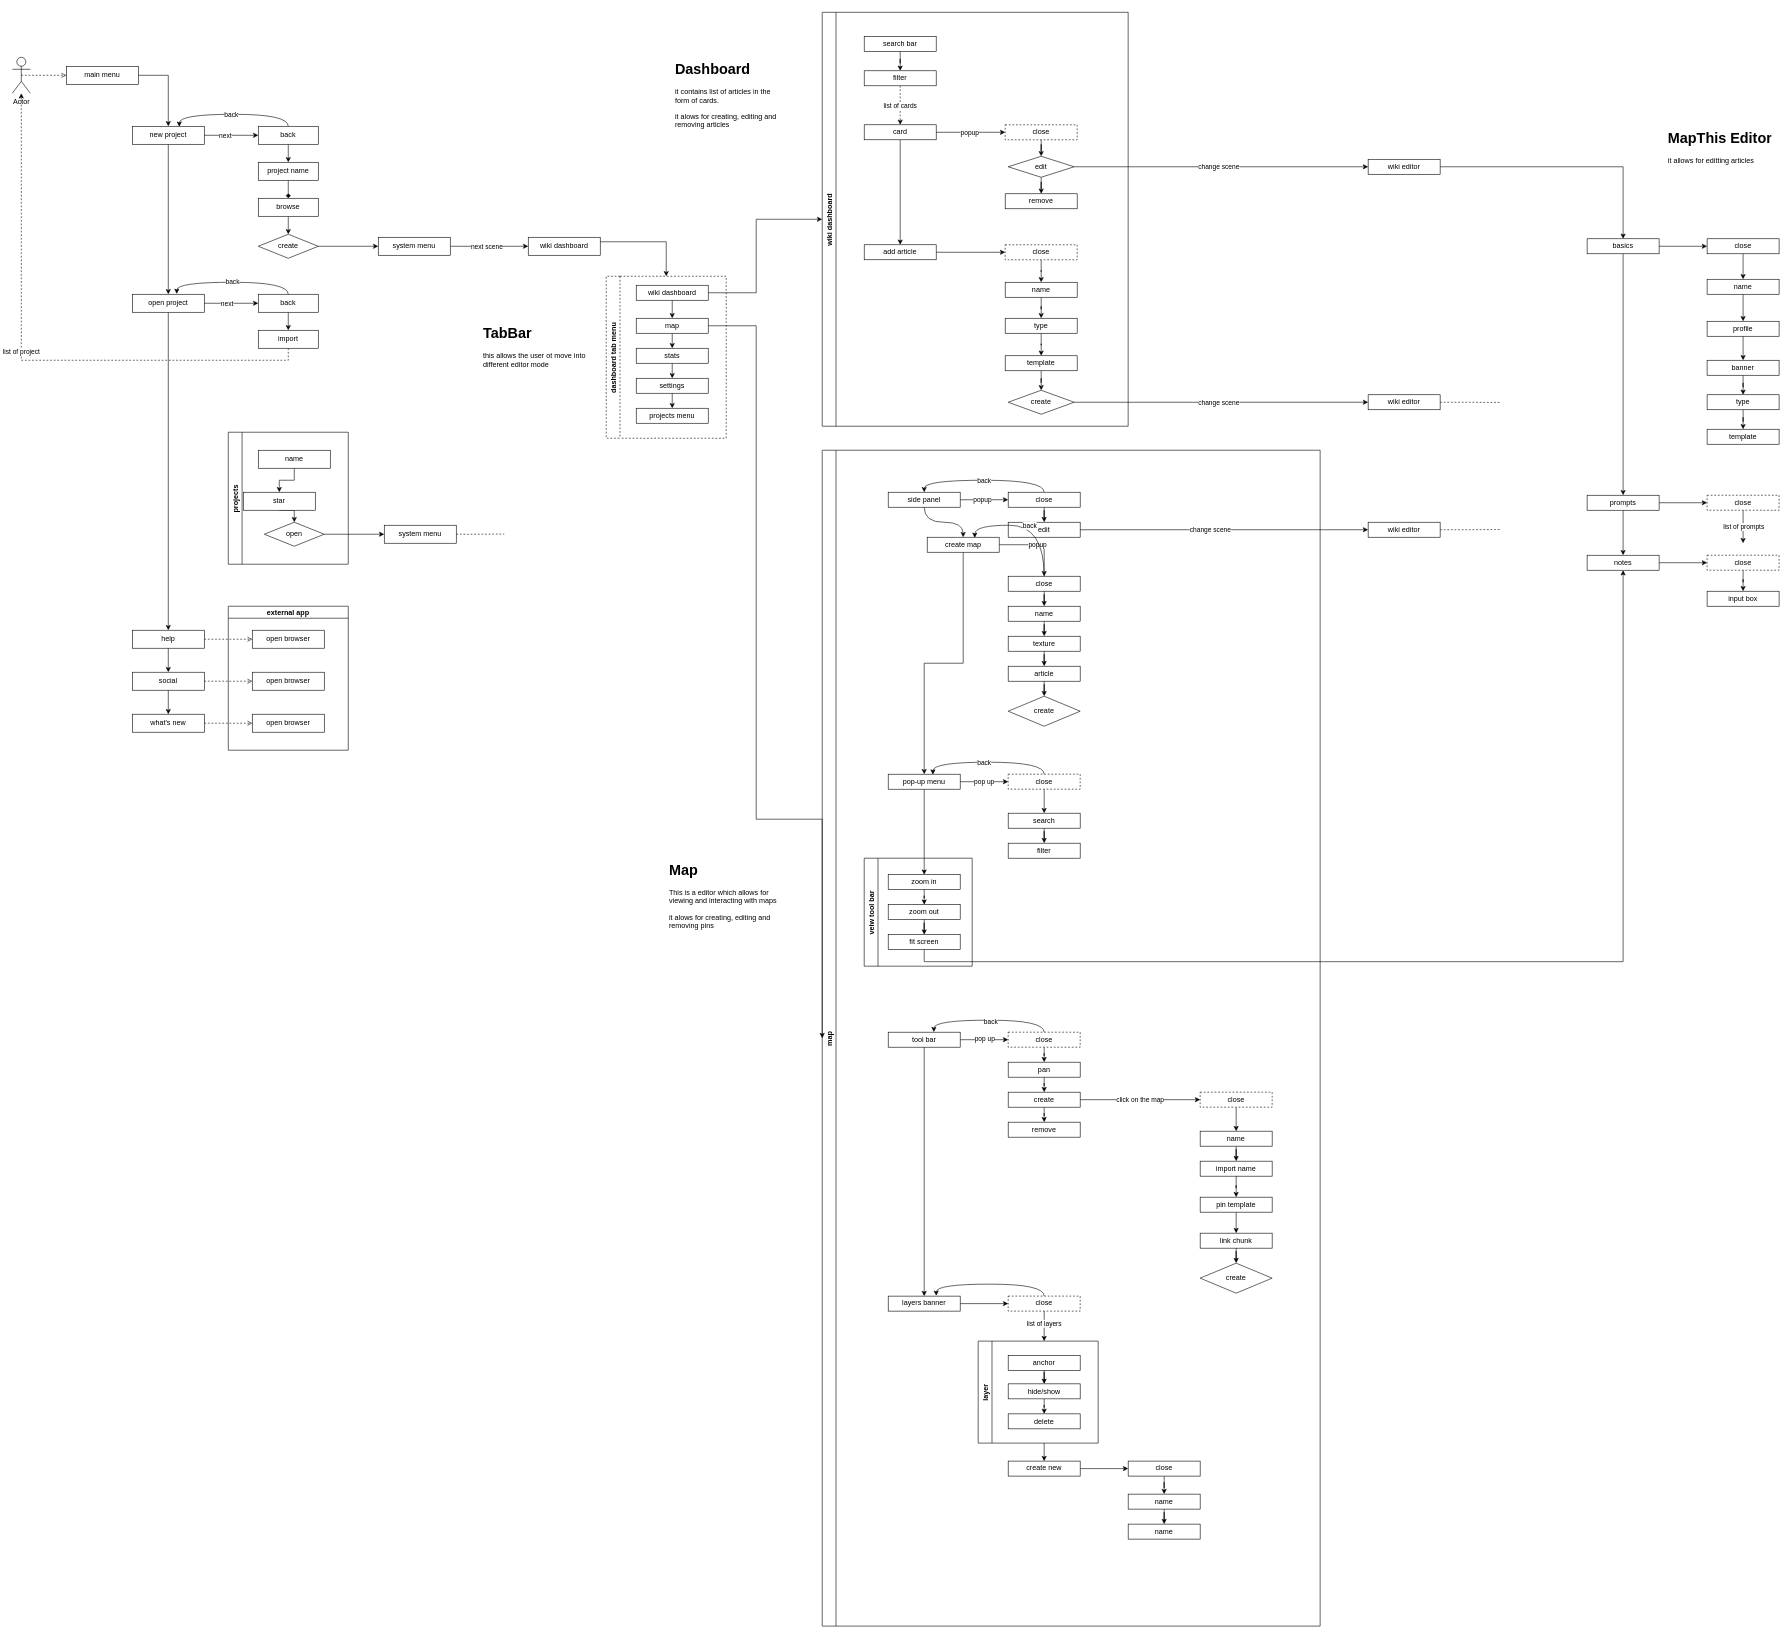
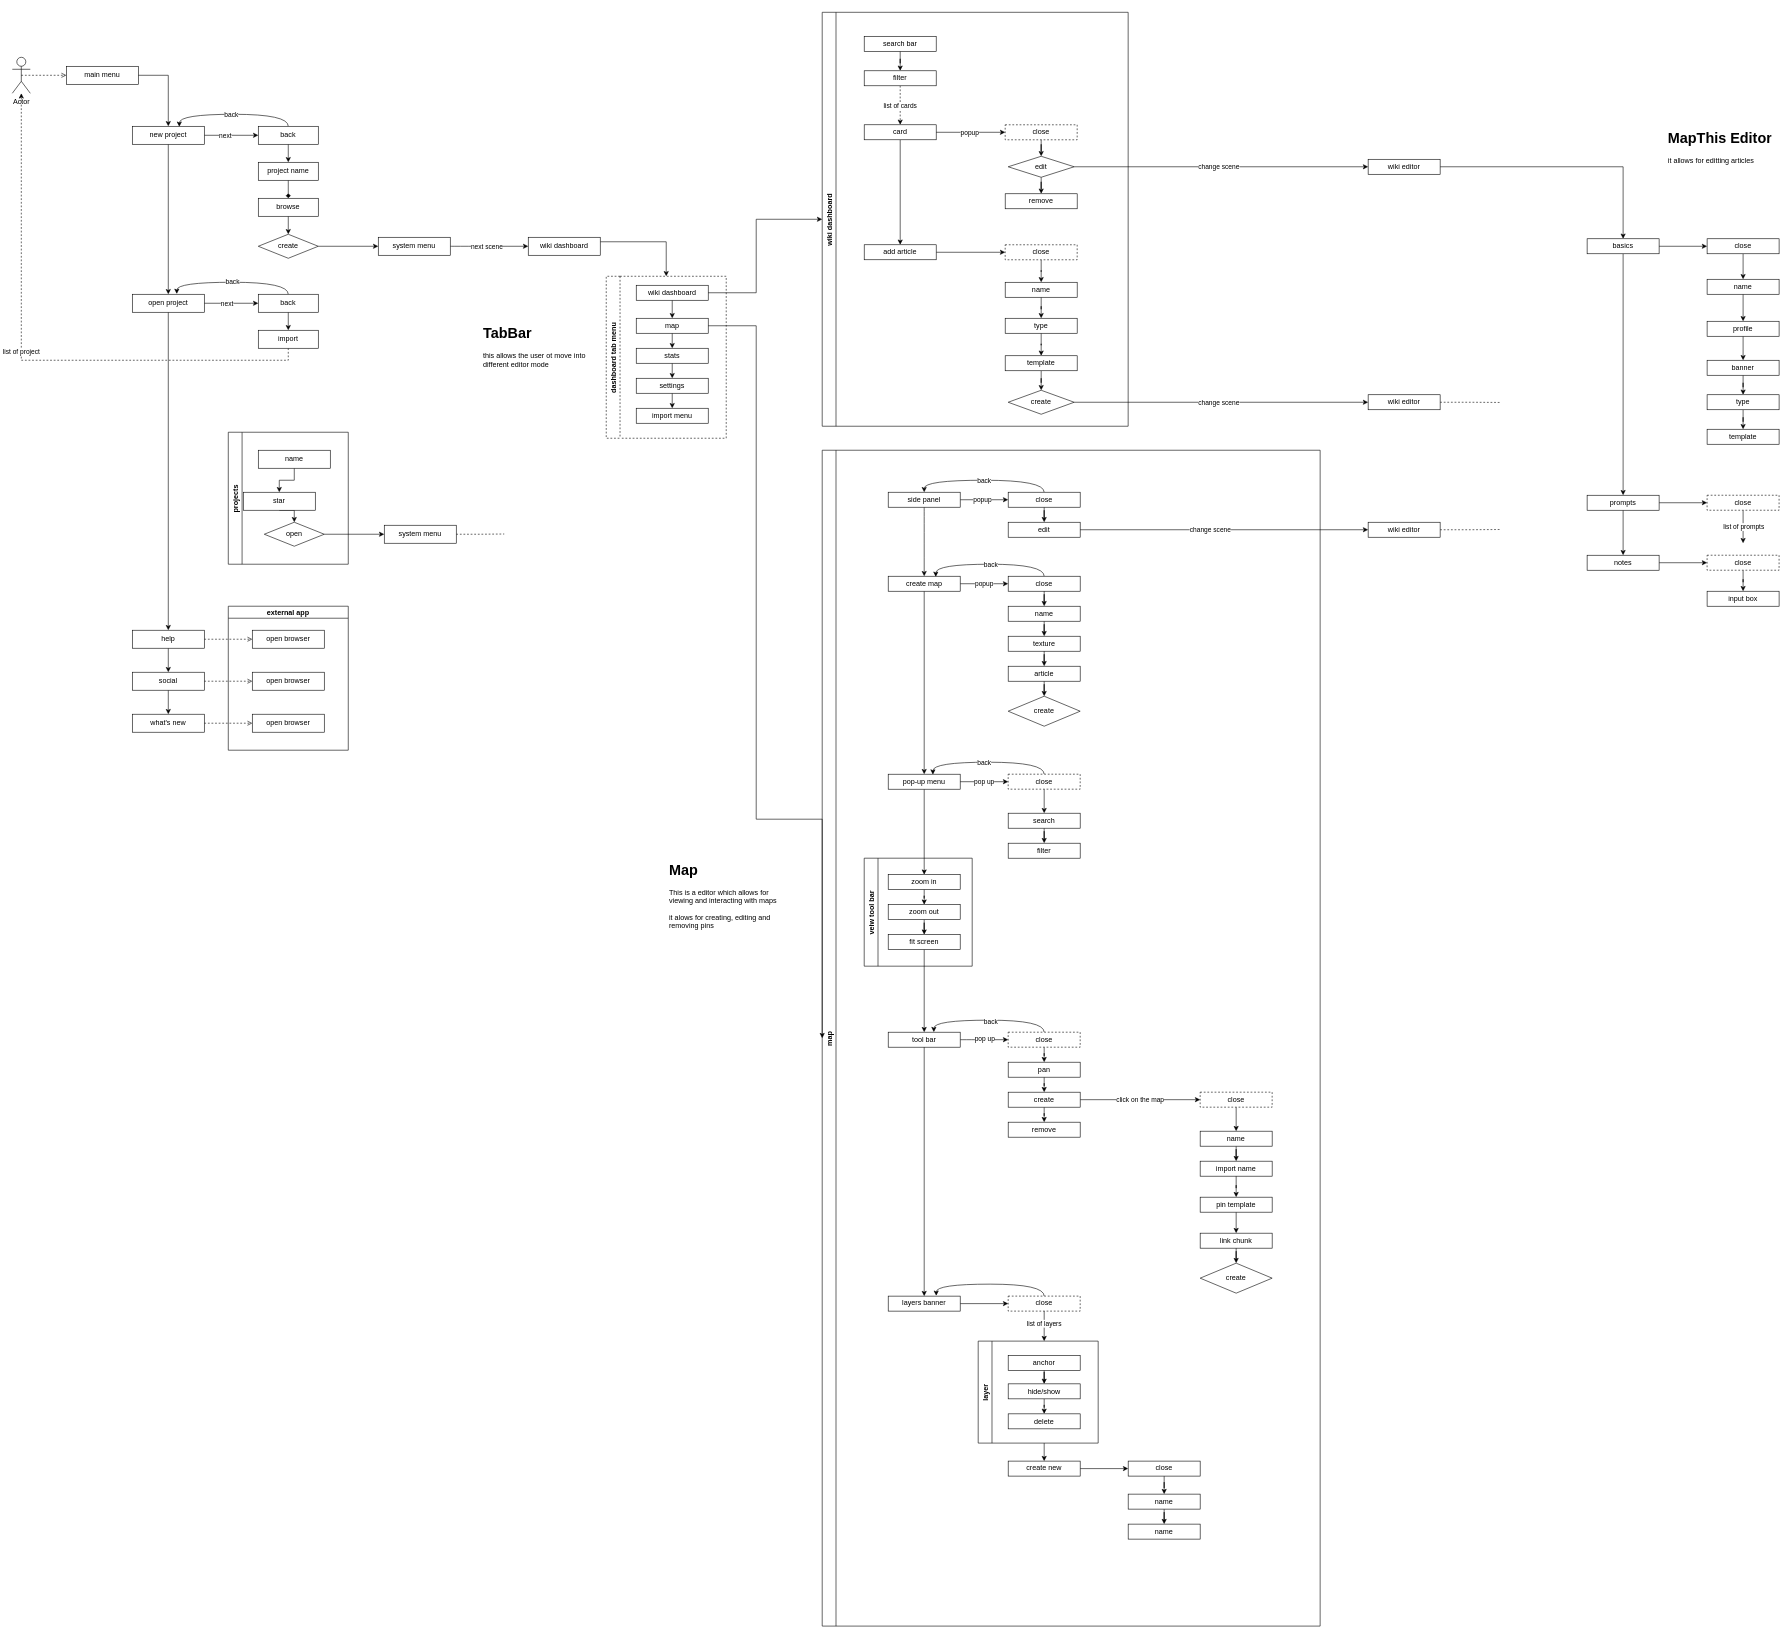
(729, 93) -> none
(672, 416) -> (672, 416)
(963, 545) -> (924, 584)
(1623, 962) -> (924, 1026)
